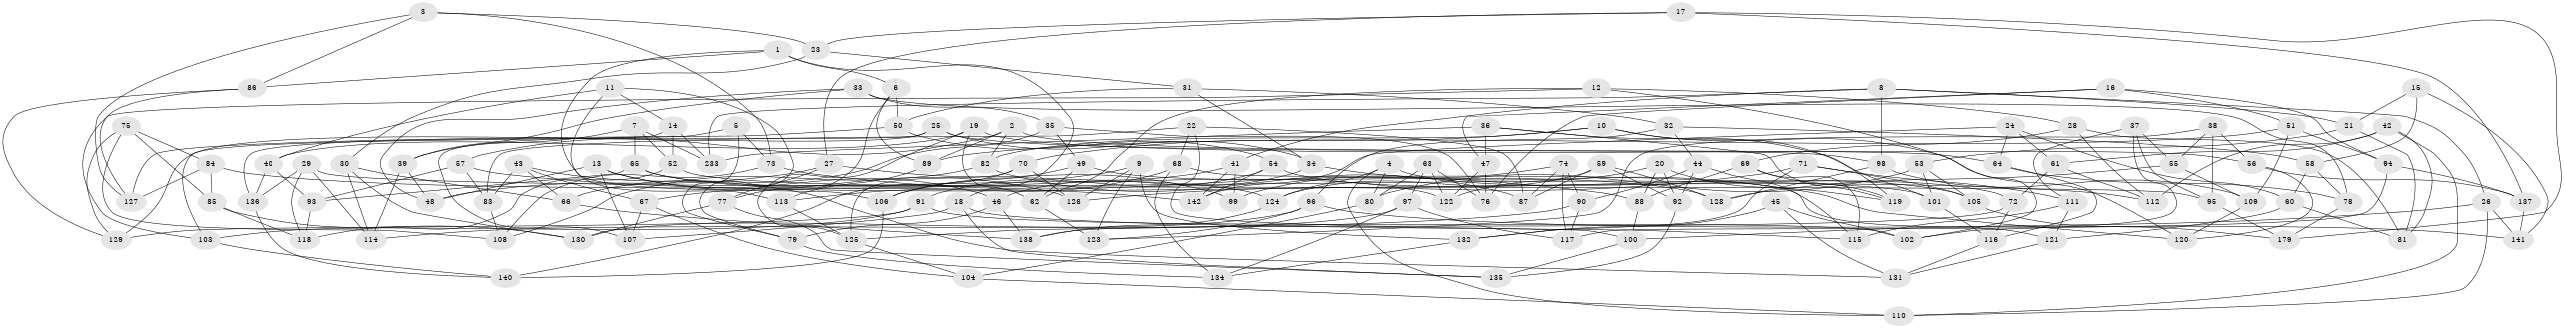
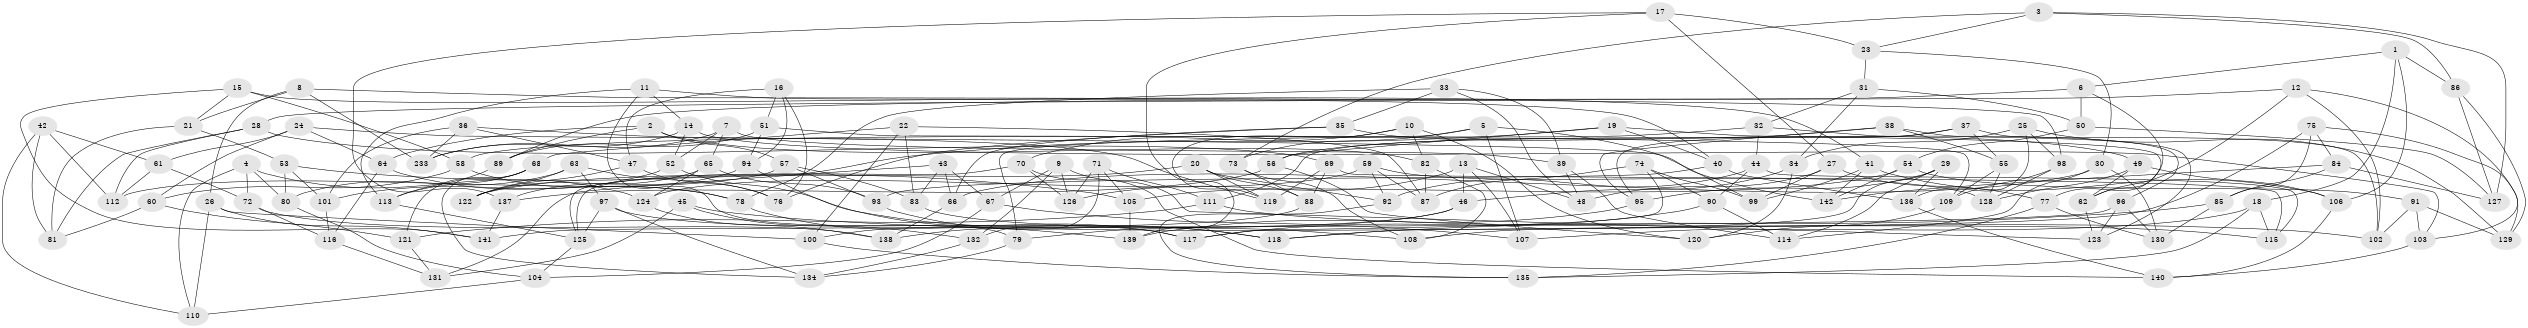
(1601, 103) -> (736, 101)
none -> (1625, 146)
(2285, 240) -> (1130, 240)
